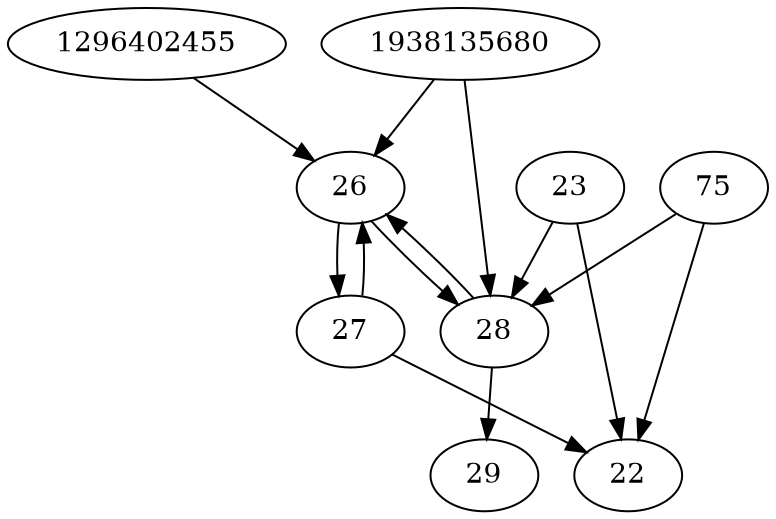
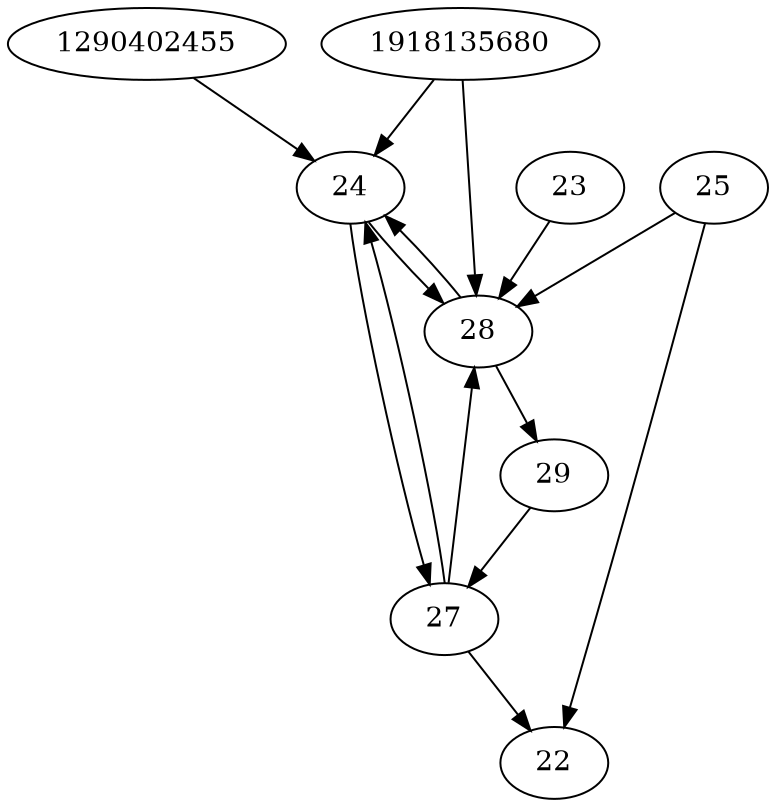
(147, 44) -> (147, 44)
(460, 44) -> (460, 44)
(351, 188) -> (351, 188)
(714, 188) -> (714, 188)
(597, 322) -> none
none -> (460, 485)
none -> (506, 539)
